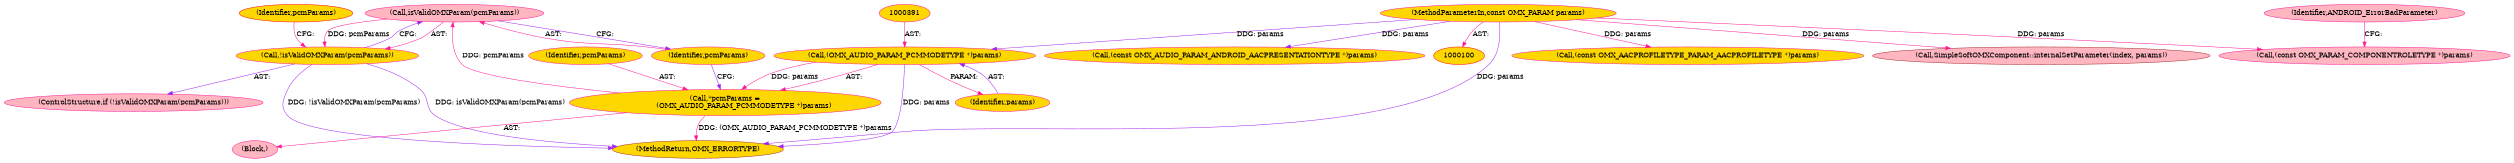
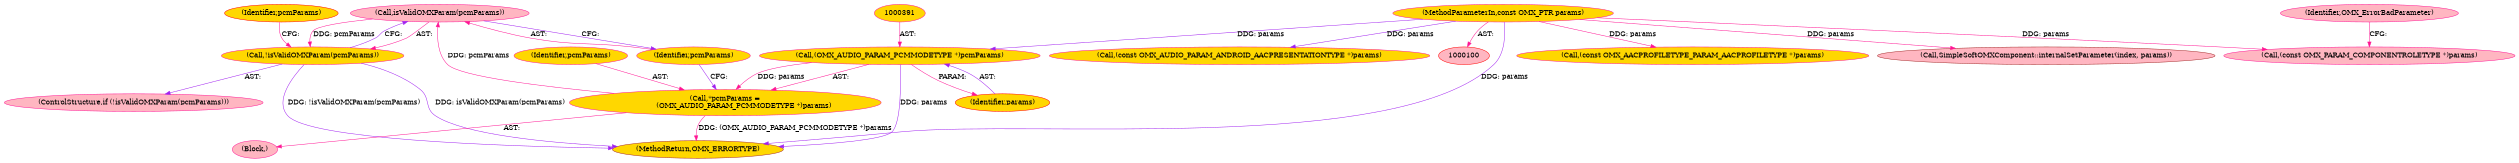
(1498, 13) -> (1503, 13)
(2365, 13) -> (2369, 13)
(905, 56) -> (900, 56)
(1459, 56) -> (1464, 56)
(1002, 103) -> (1002, 103)
